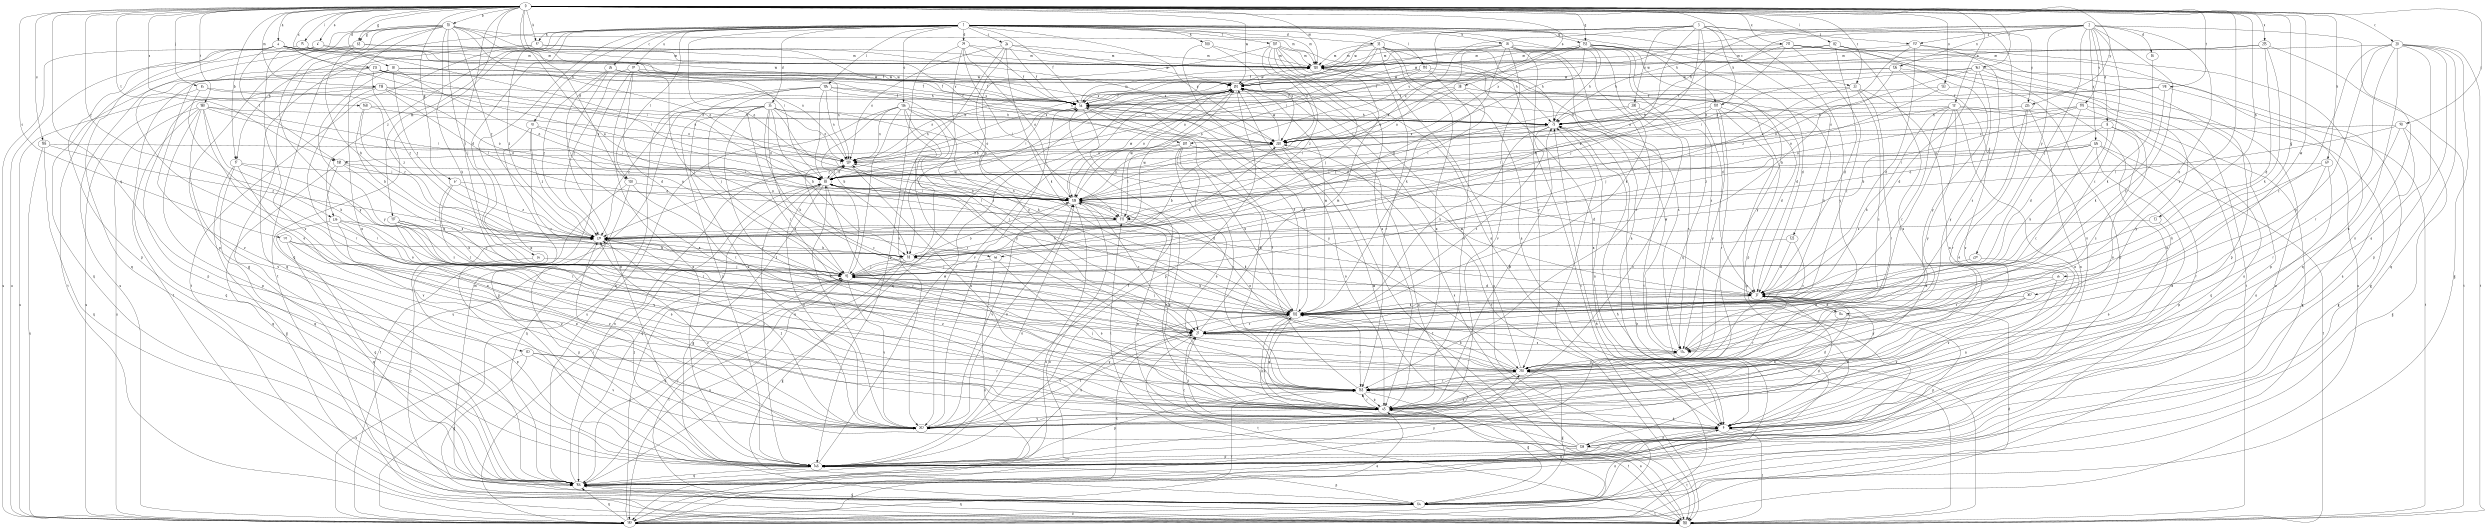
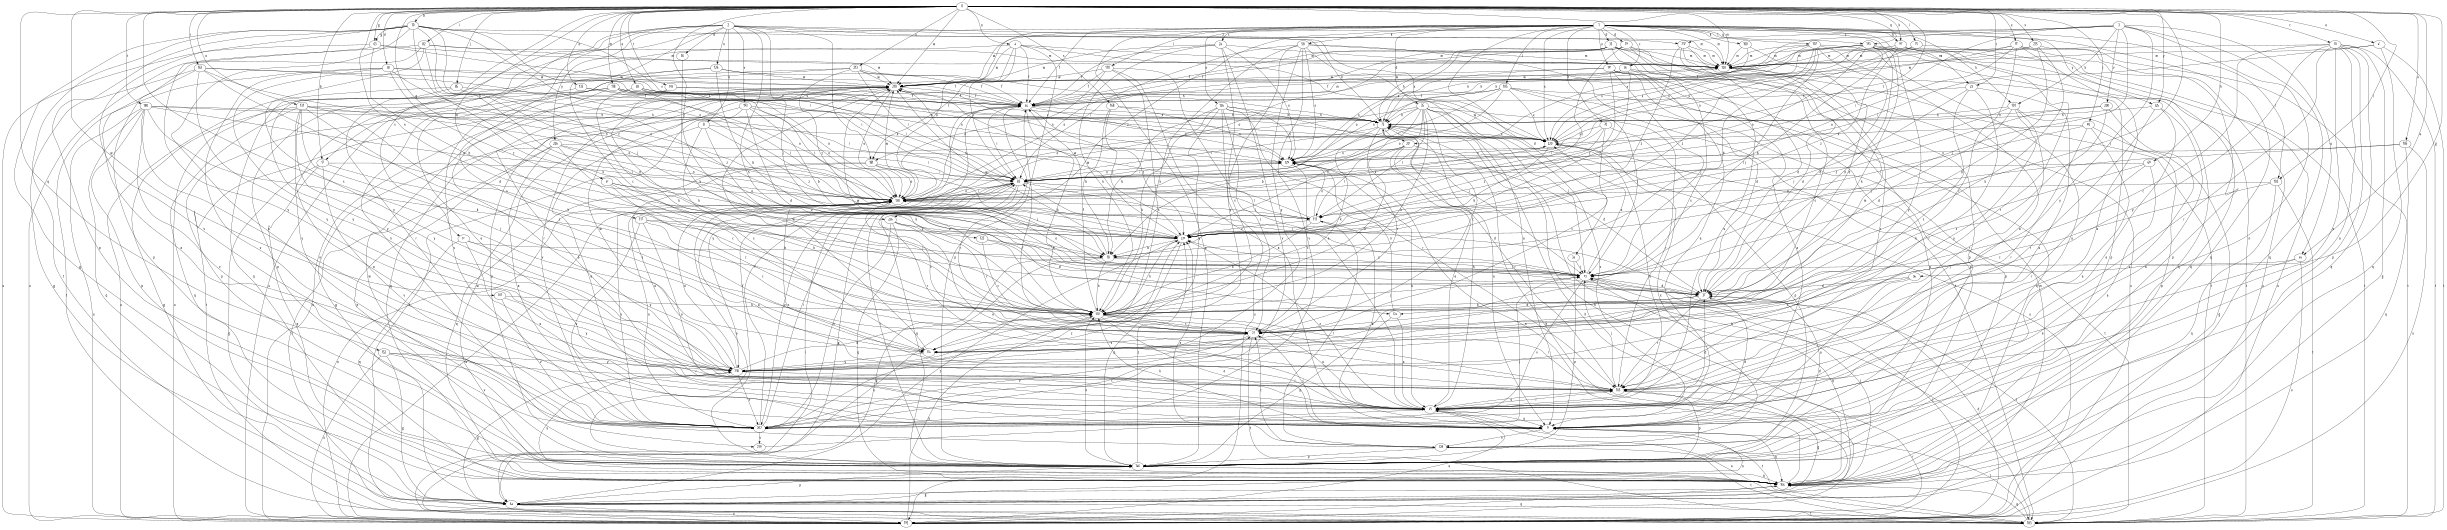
(2155, 220) -> none
(1600, 405) -> (759, 437)
